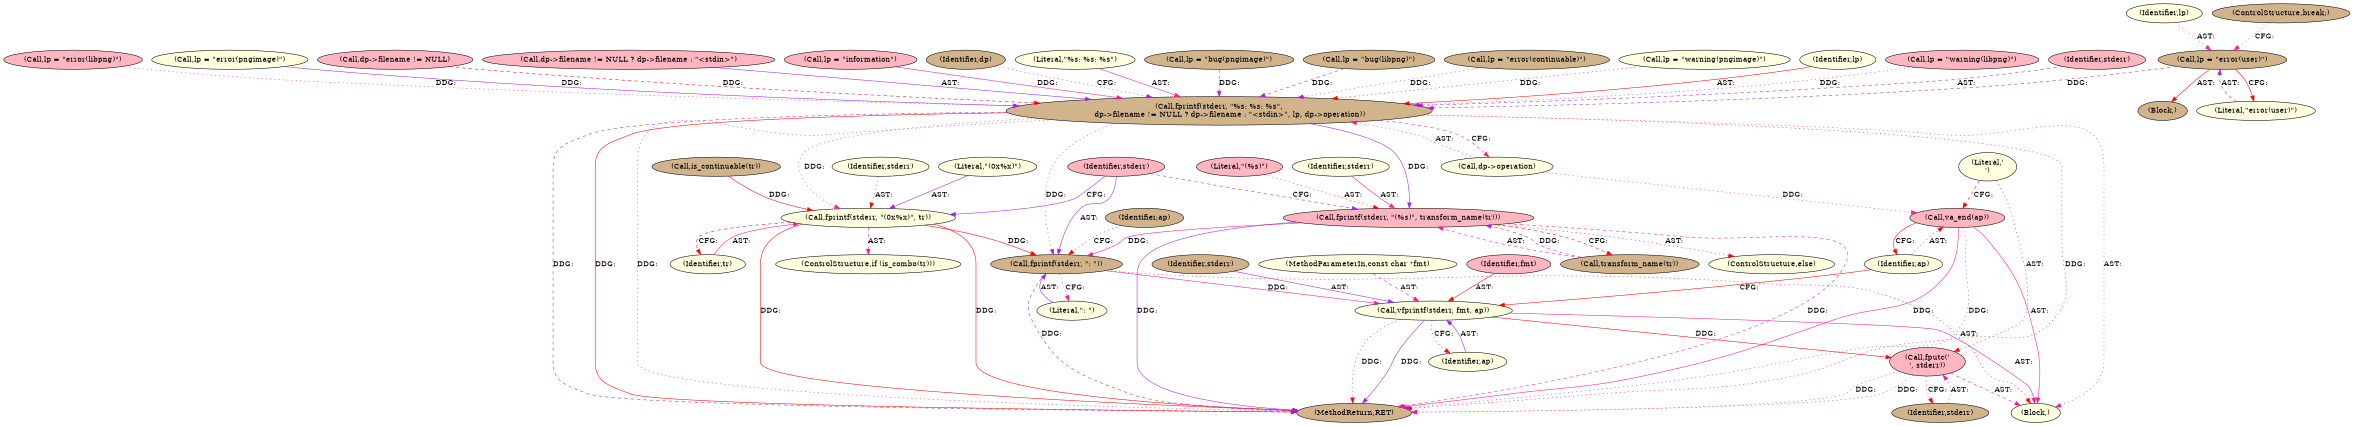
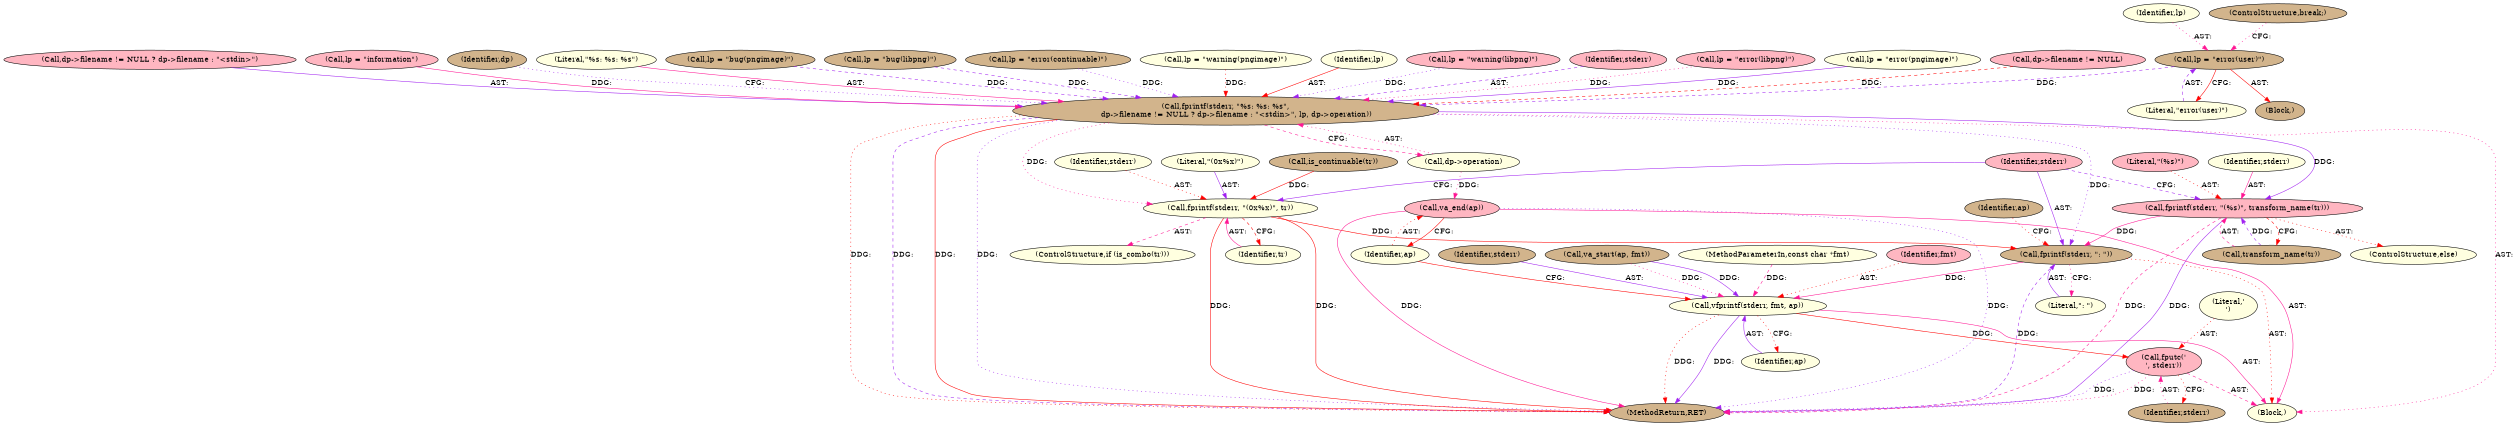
(1973, 192) -> none
none -> (1607, 255)
(1474, 286) -> (1843, 279)
(1411, 287) -> (1778, 278)
